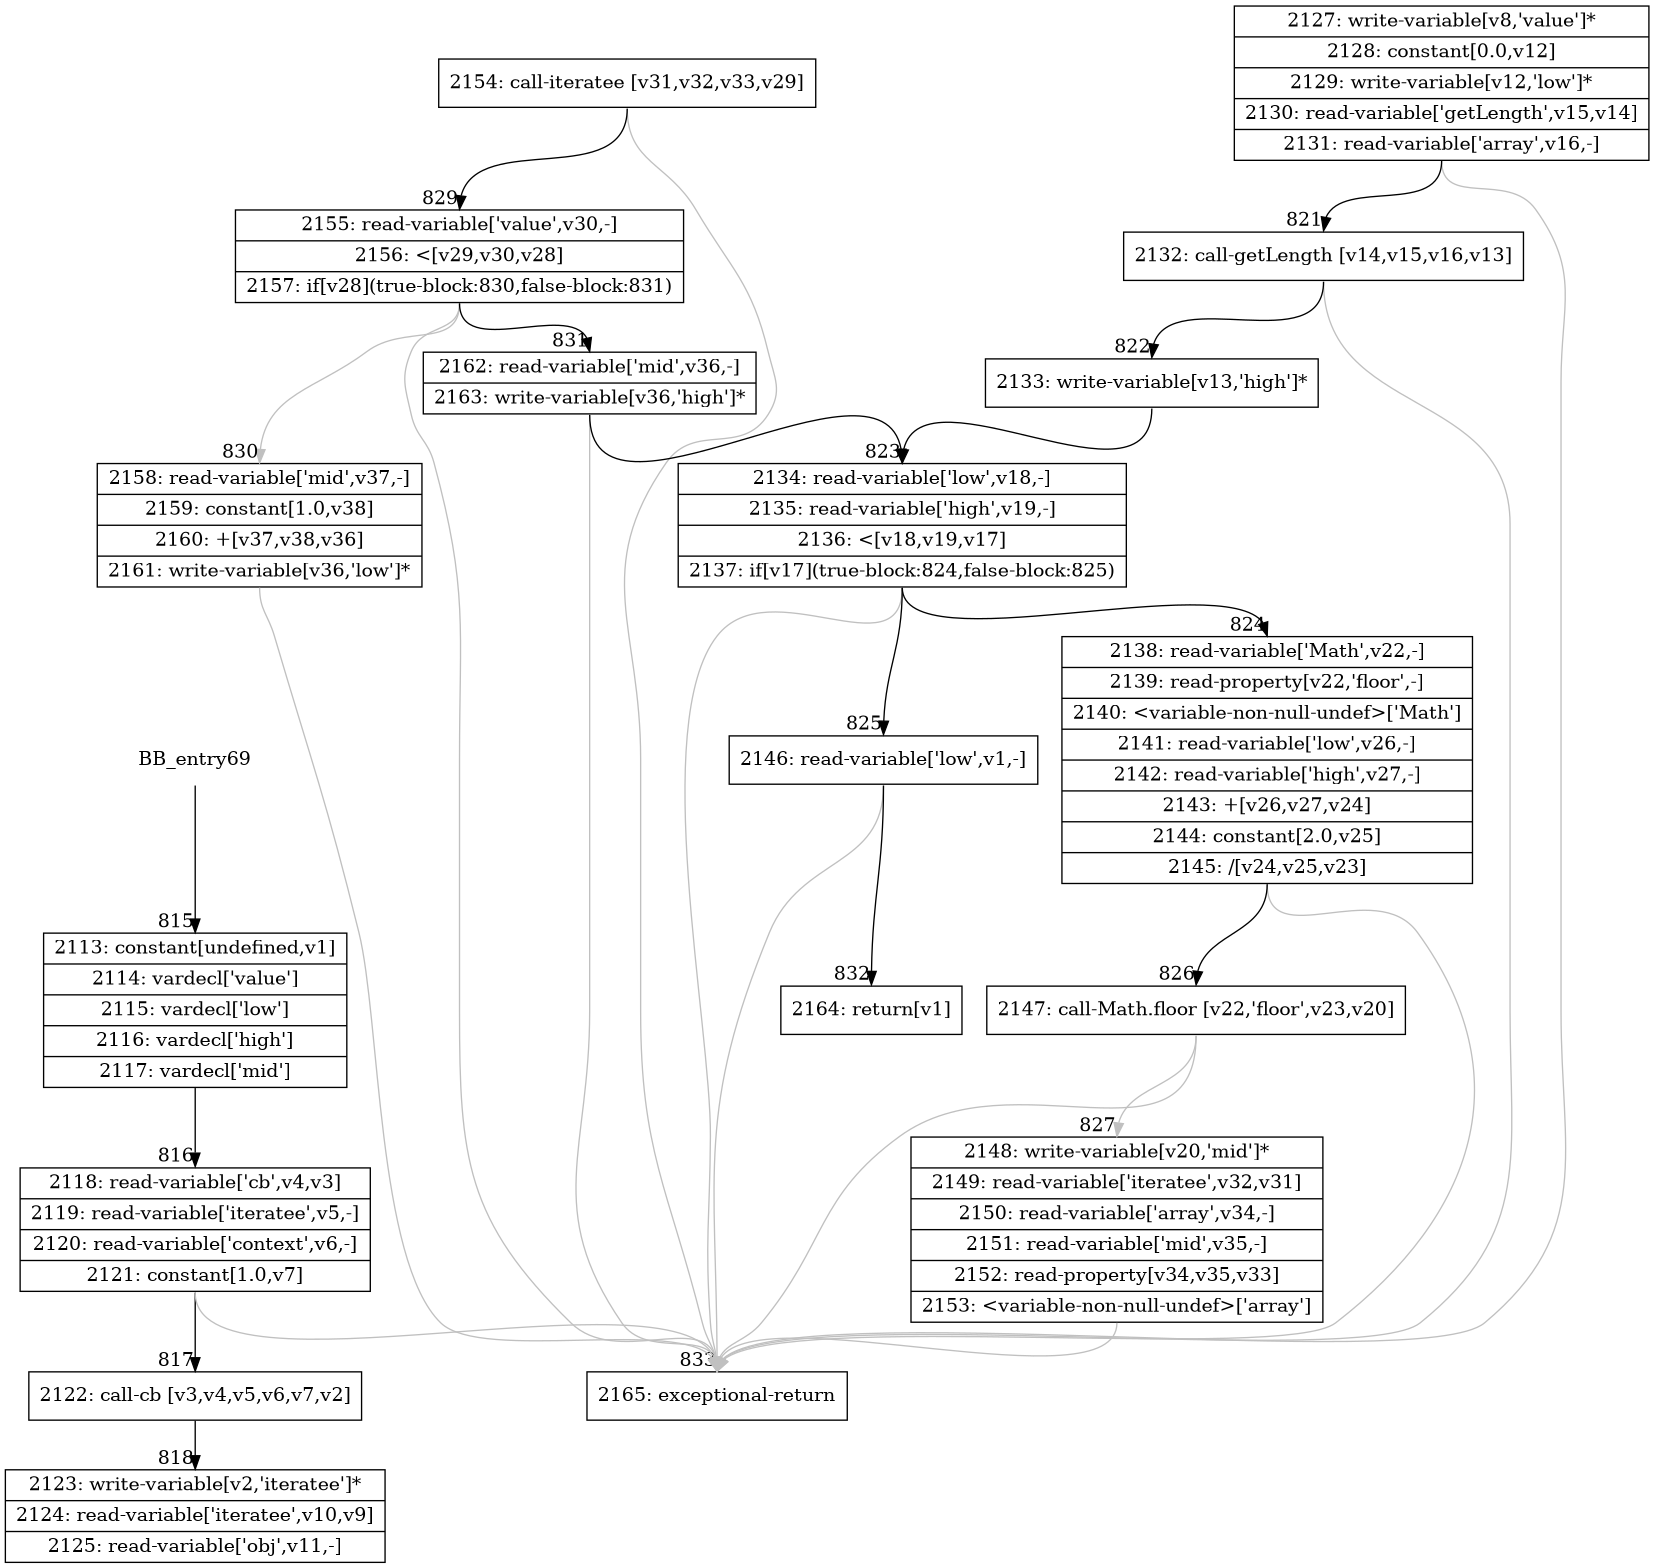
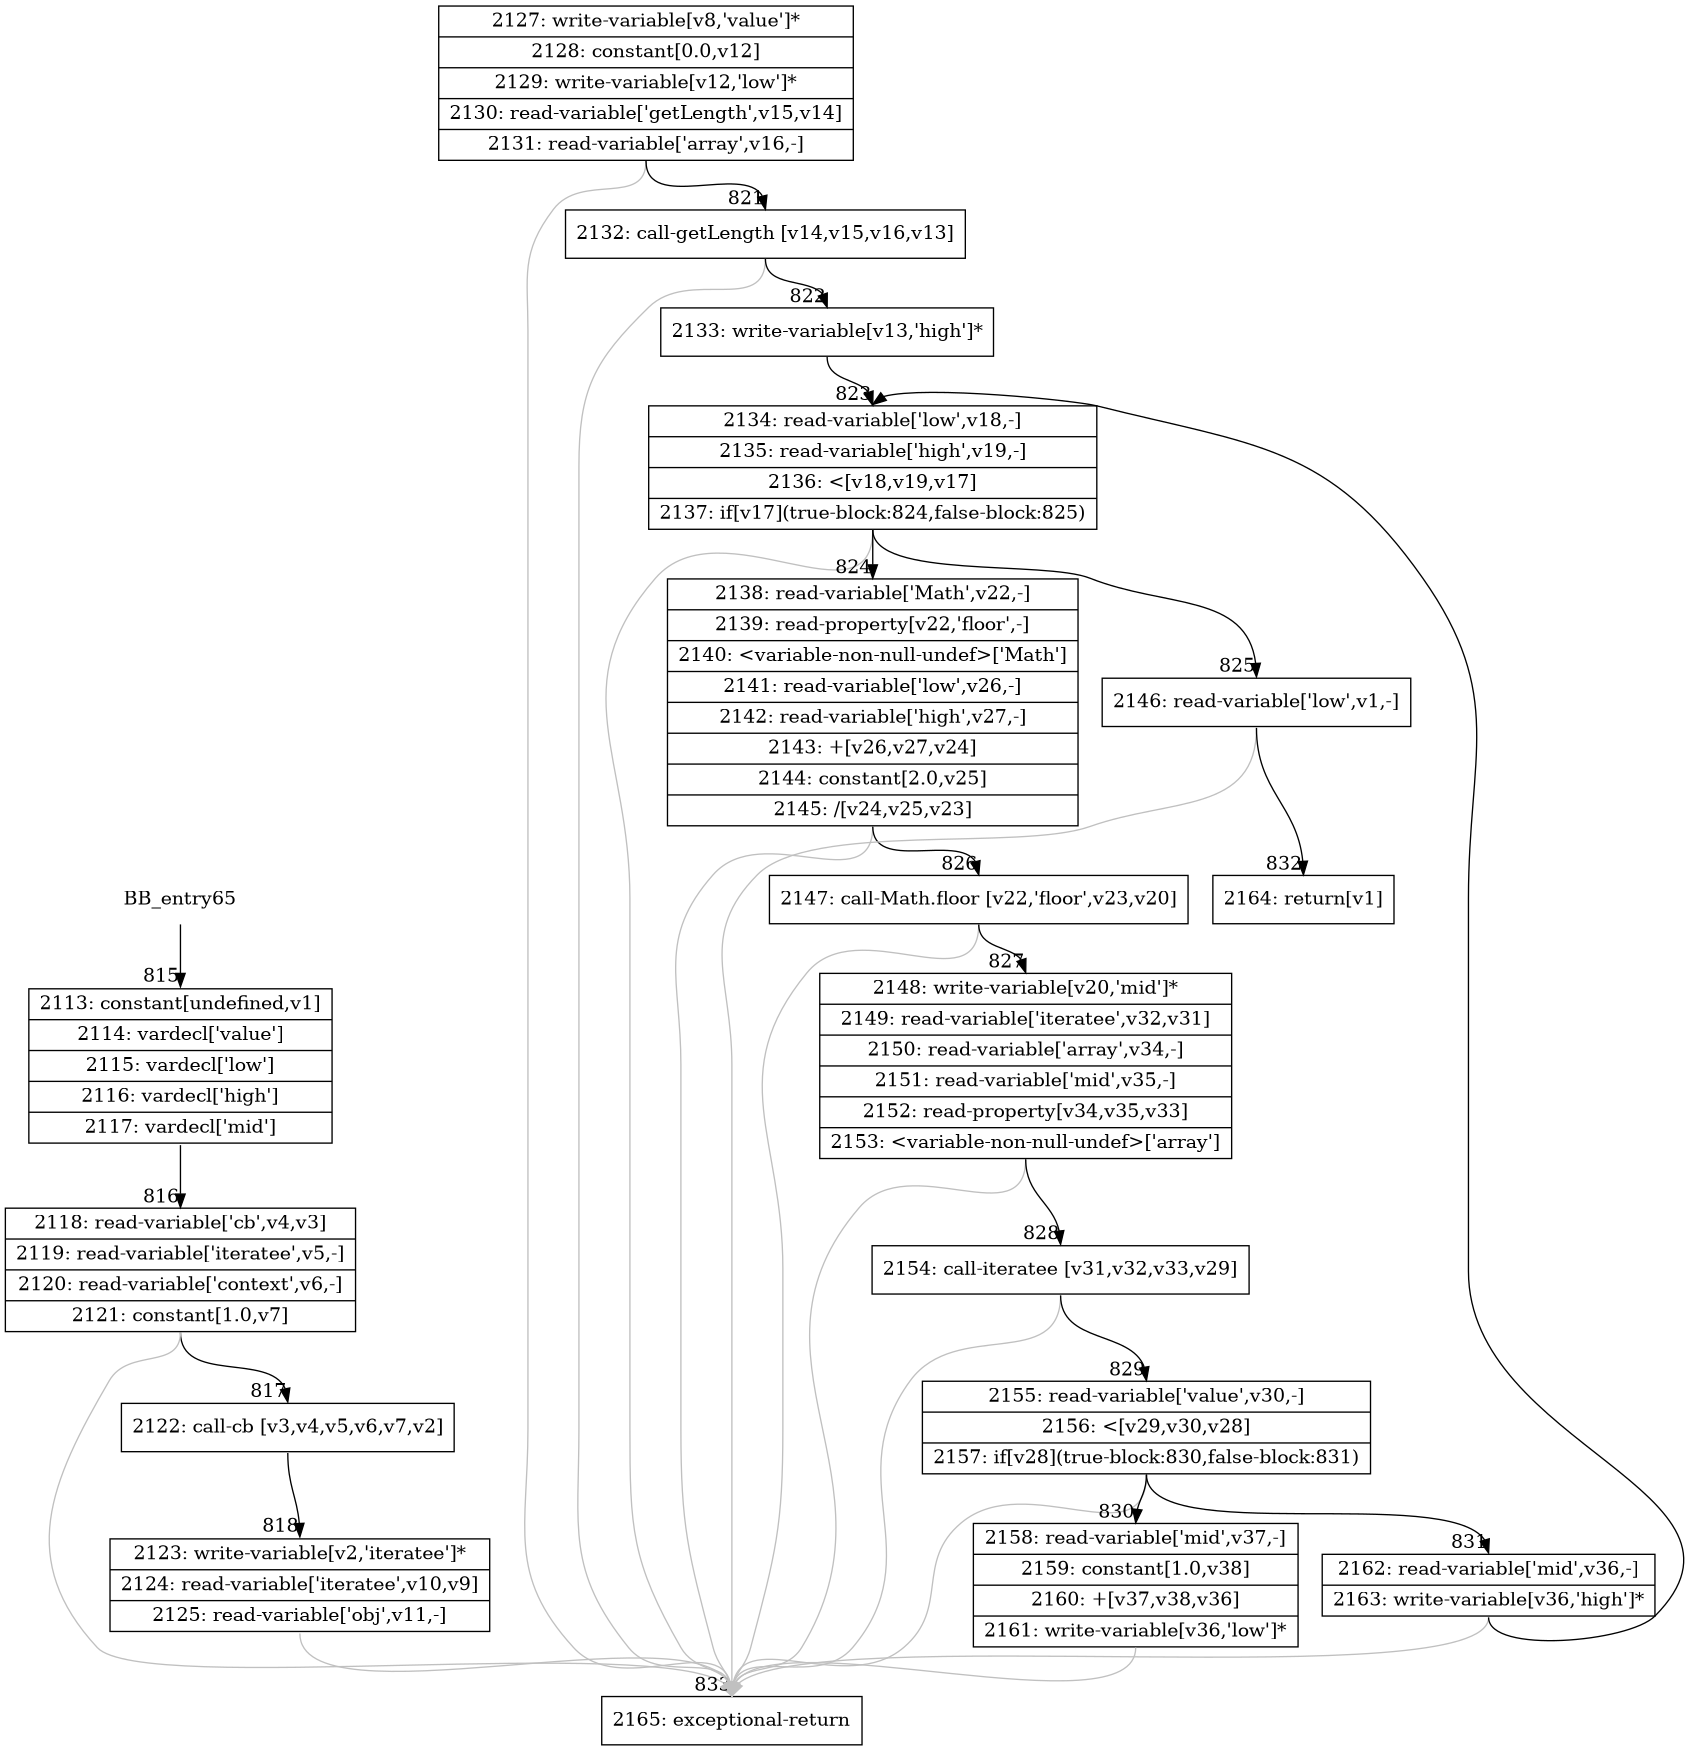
(352, 362) -> (1143, 1492)
(195, 760) -> (180, 900)
(1163, 1083) -> (996, 946)
none -> (1039, 1196)
none -> (510, 1665)
